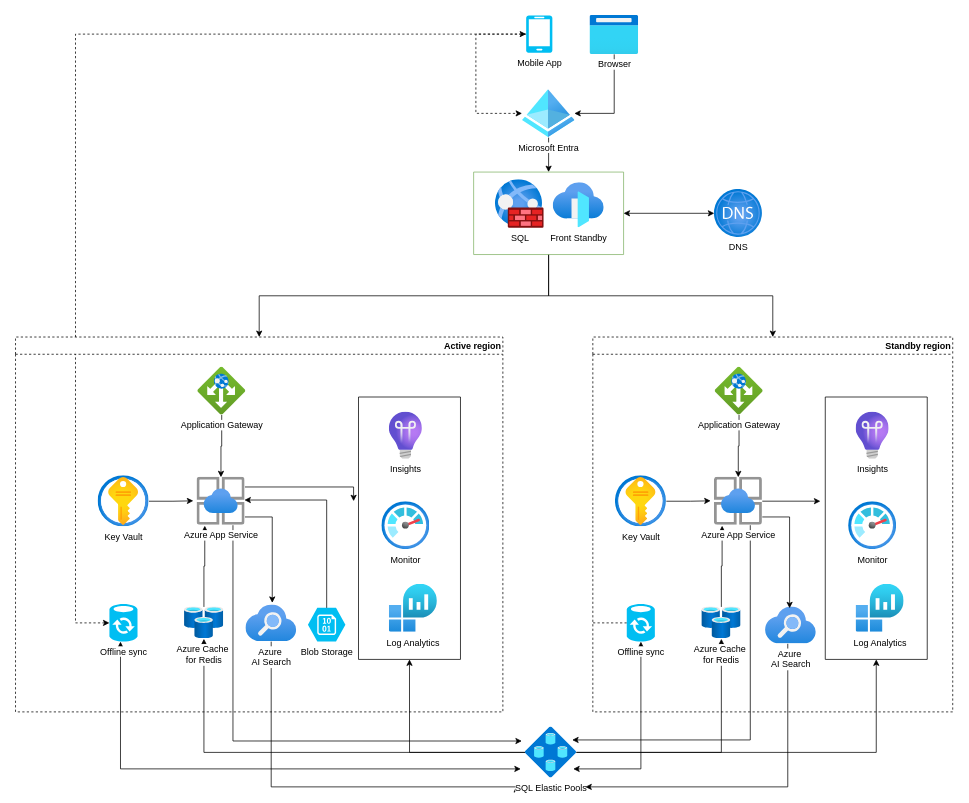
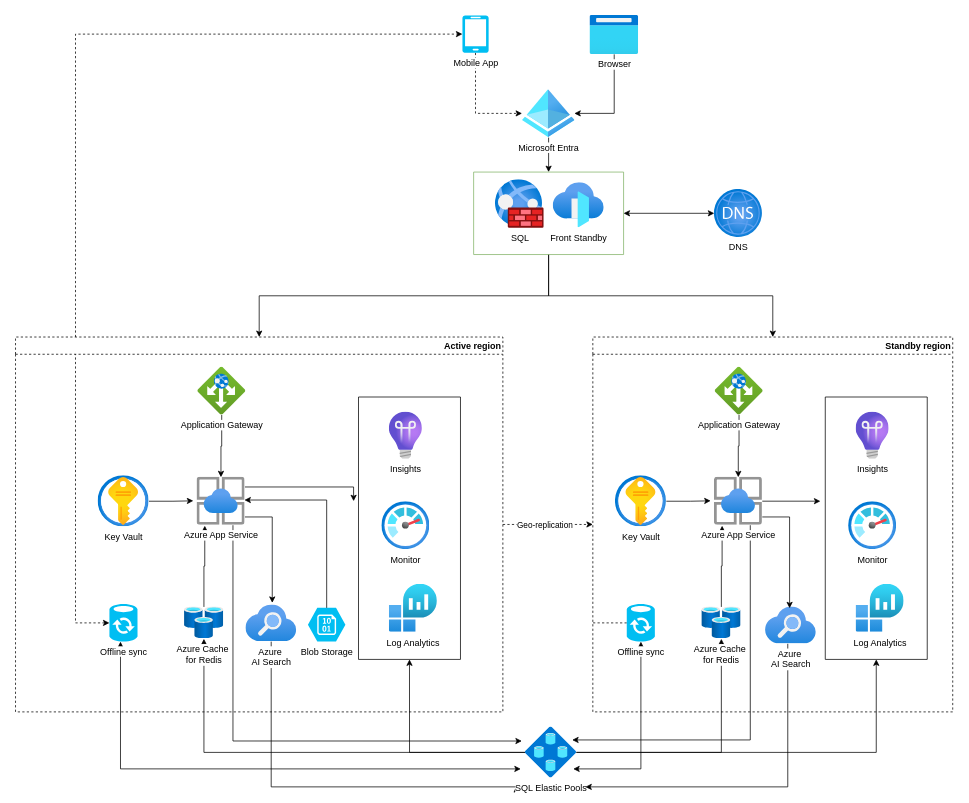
(539, 34) -> (476, 34)
none -> (546, 525)
